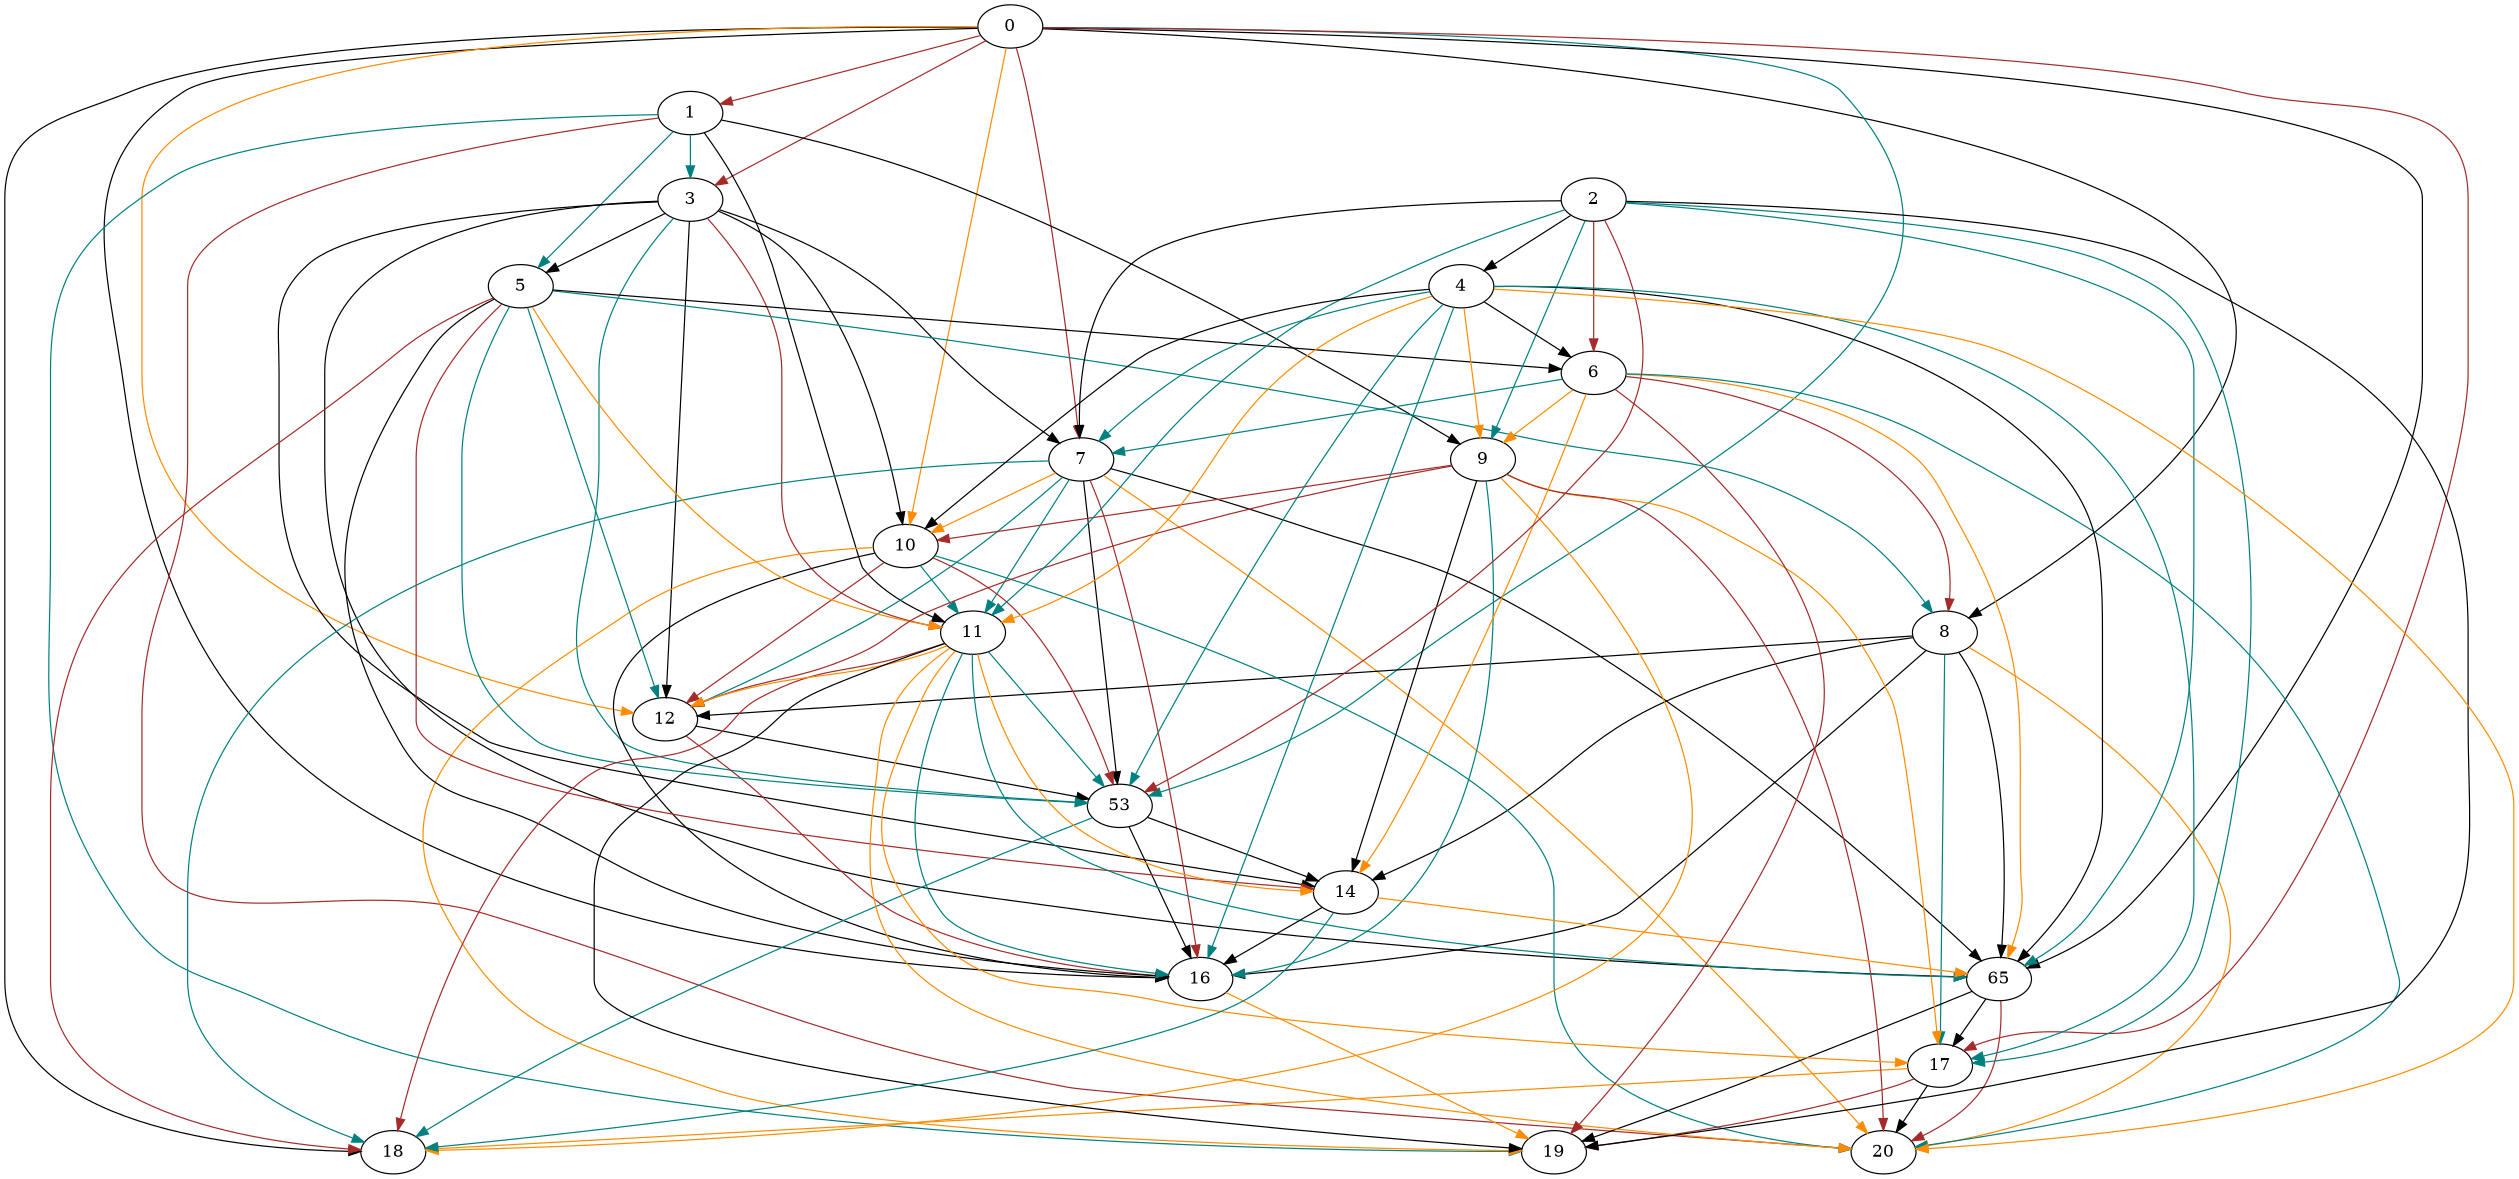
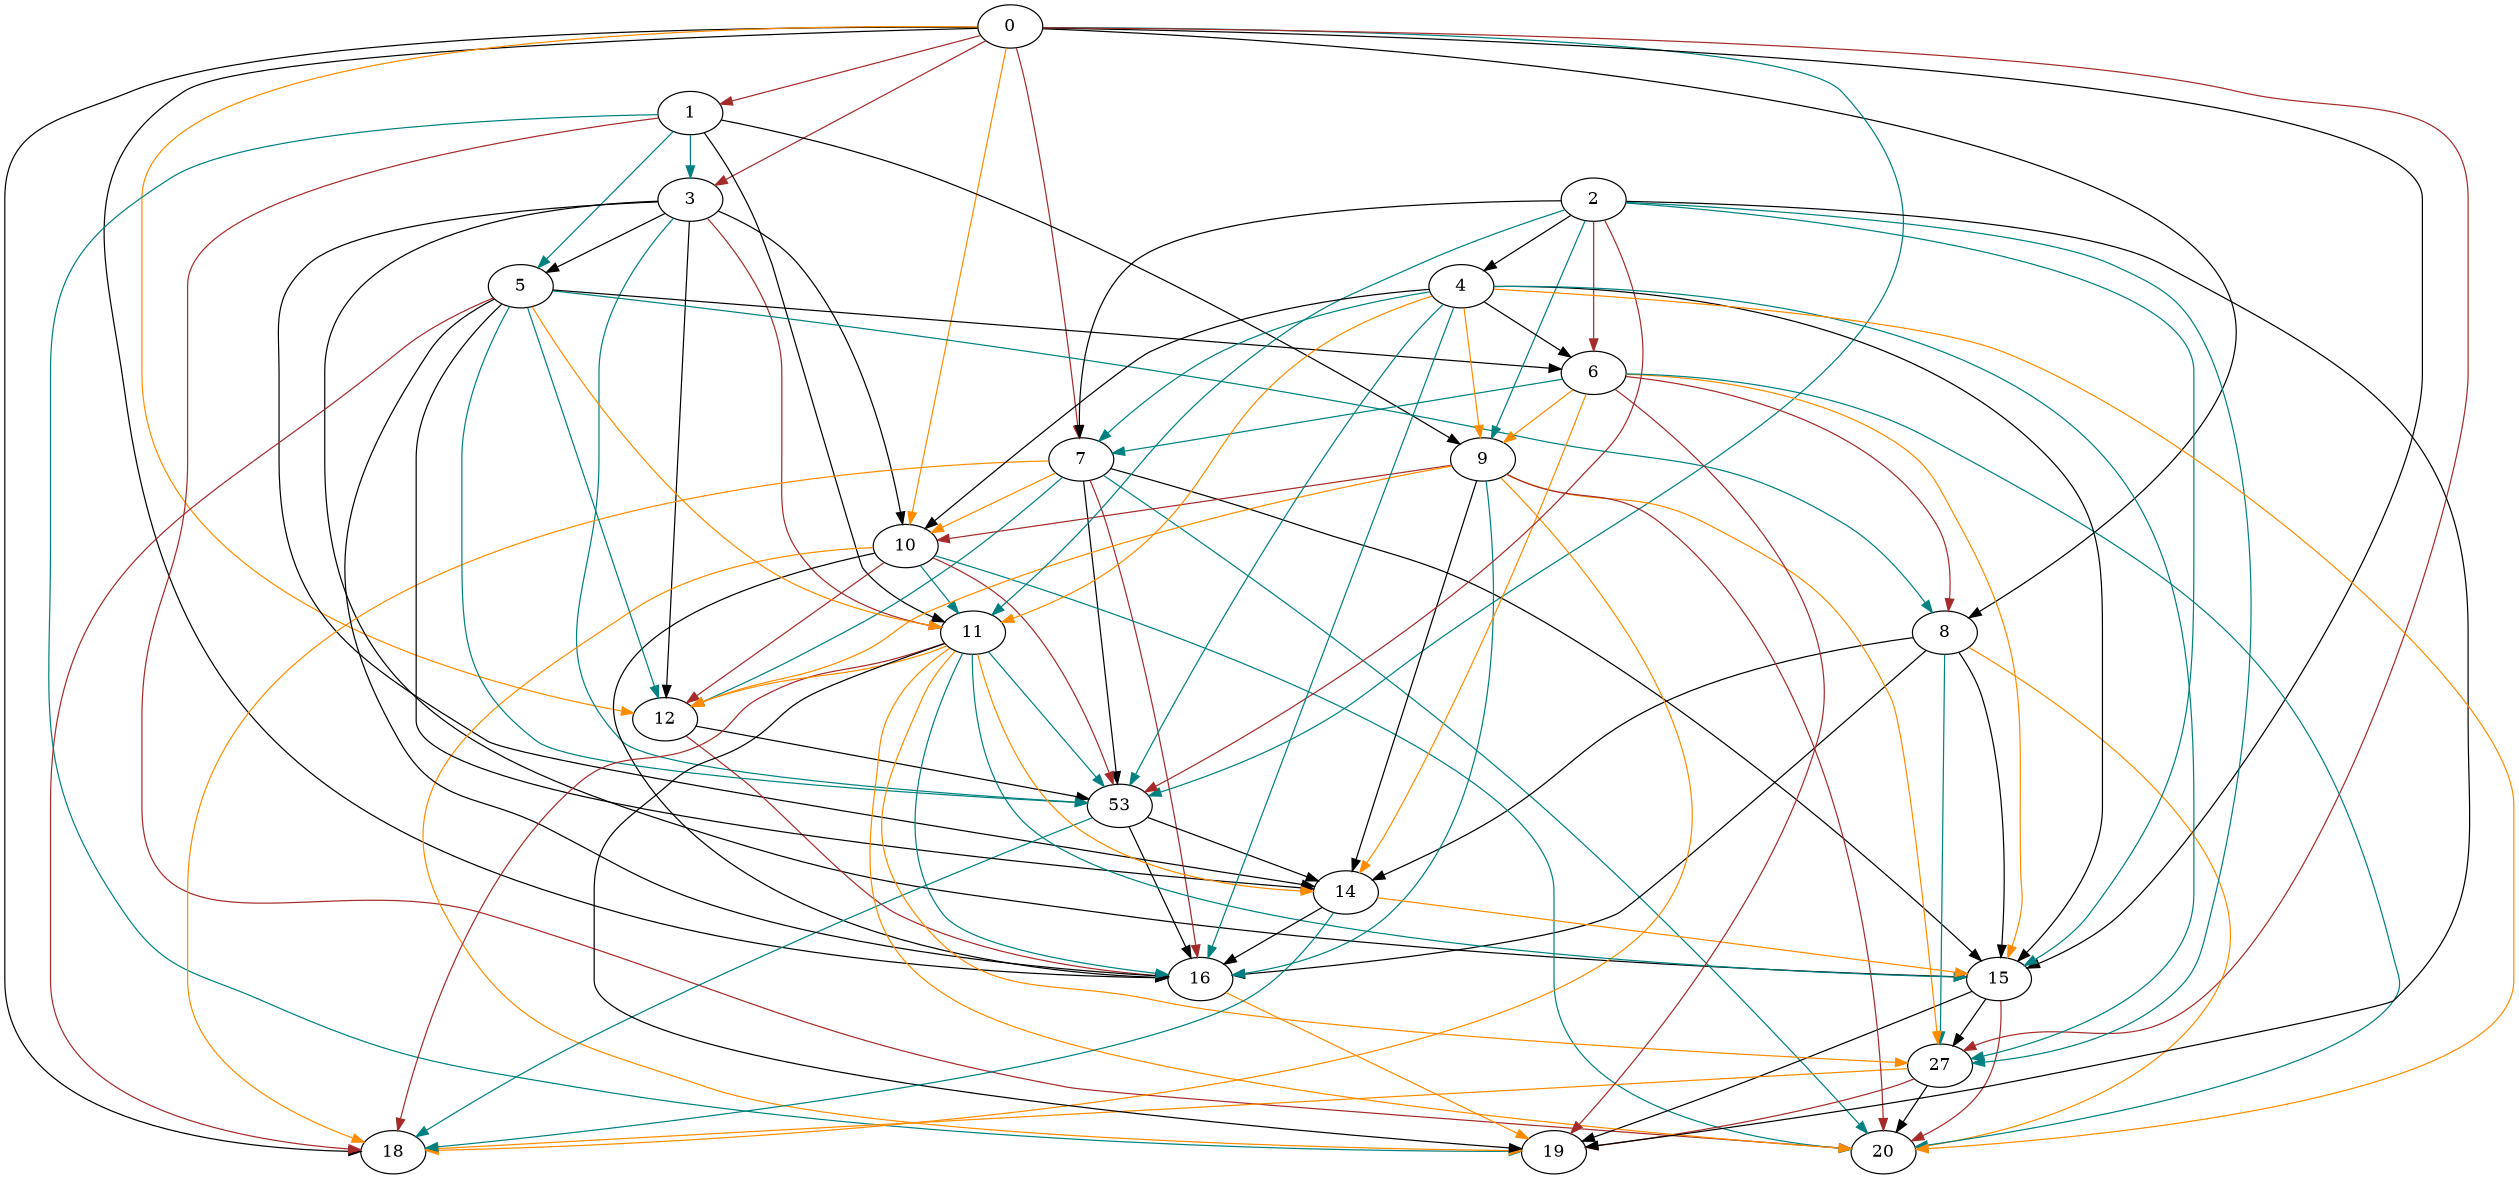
(897, 304) -> none
(1031, 541) -> none
(1069, 560) -> (1069, 560)
(381, 608) -> (381, 608)
(1251, 680) -> none
(1504, 774) -> (1504, 774)
(695, 817) -> (695, 817)
(1999, 979) -> (1999, 979)
(1940, 1066) -> (1940, 1066)
